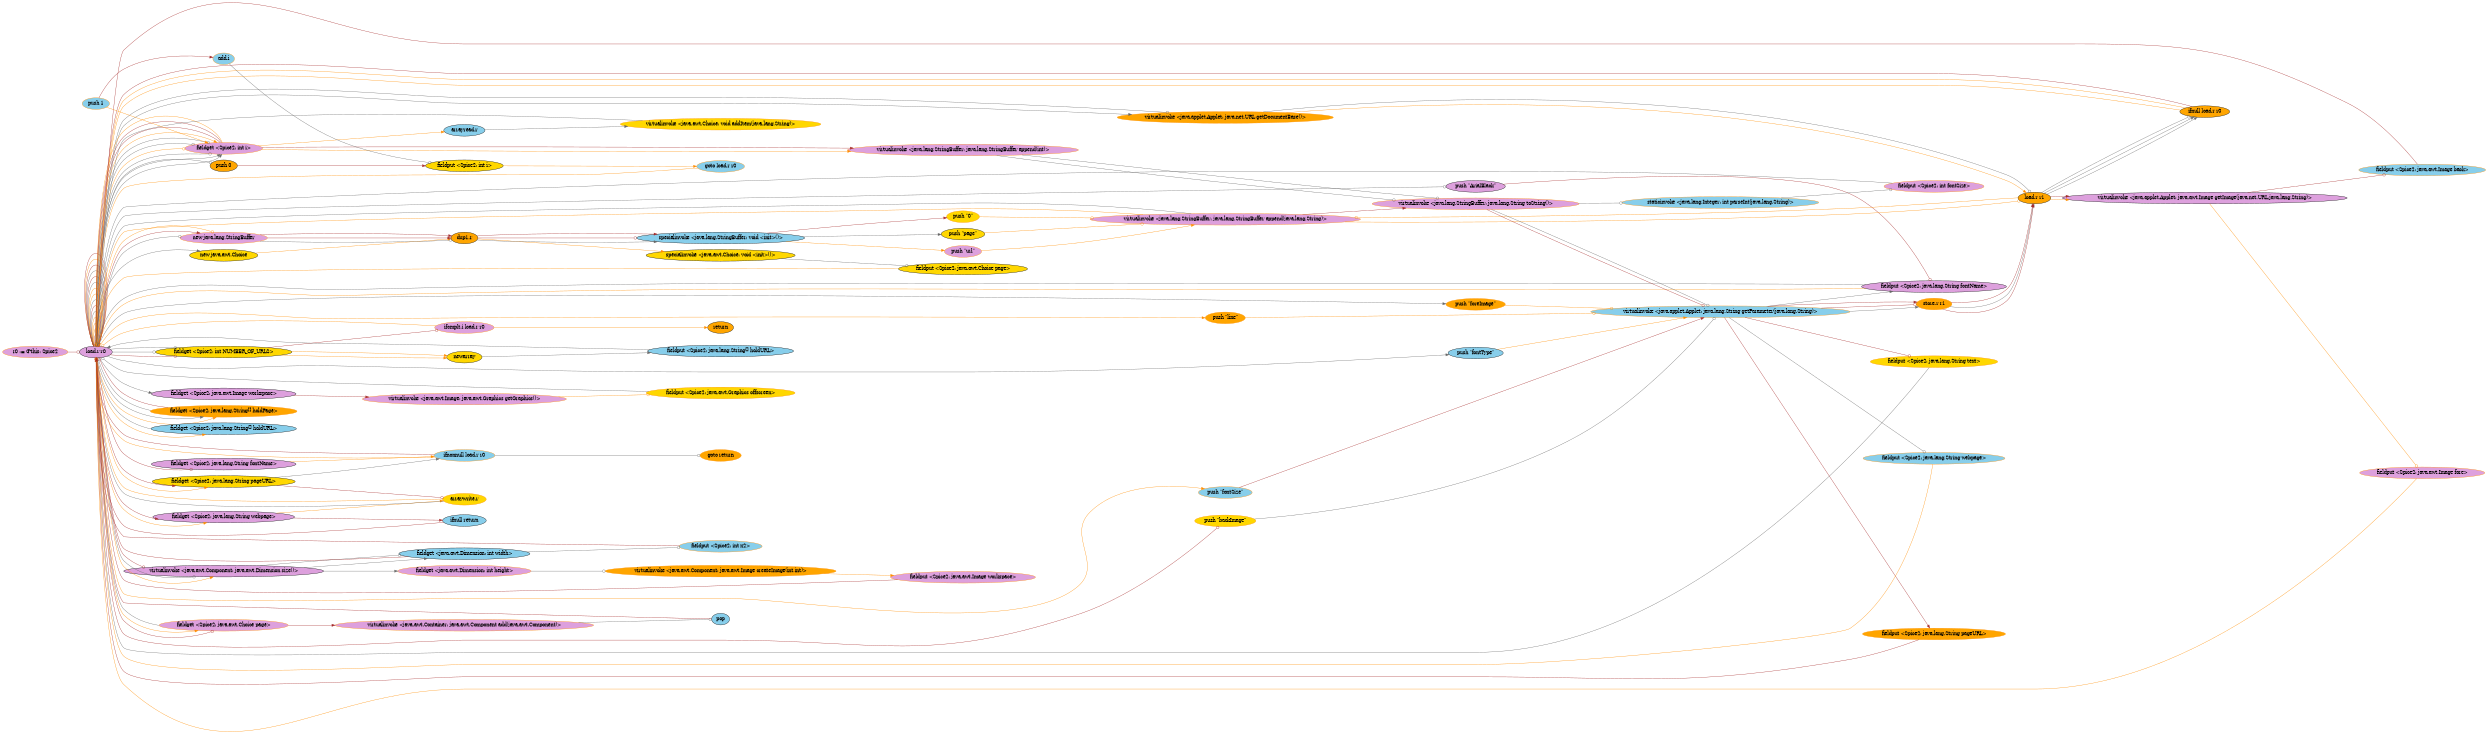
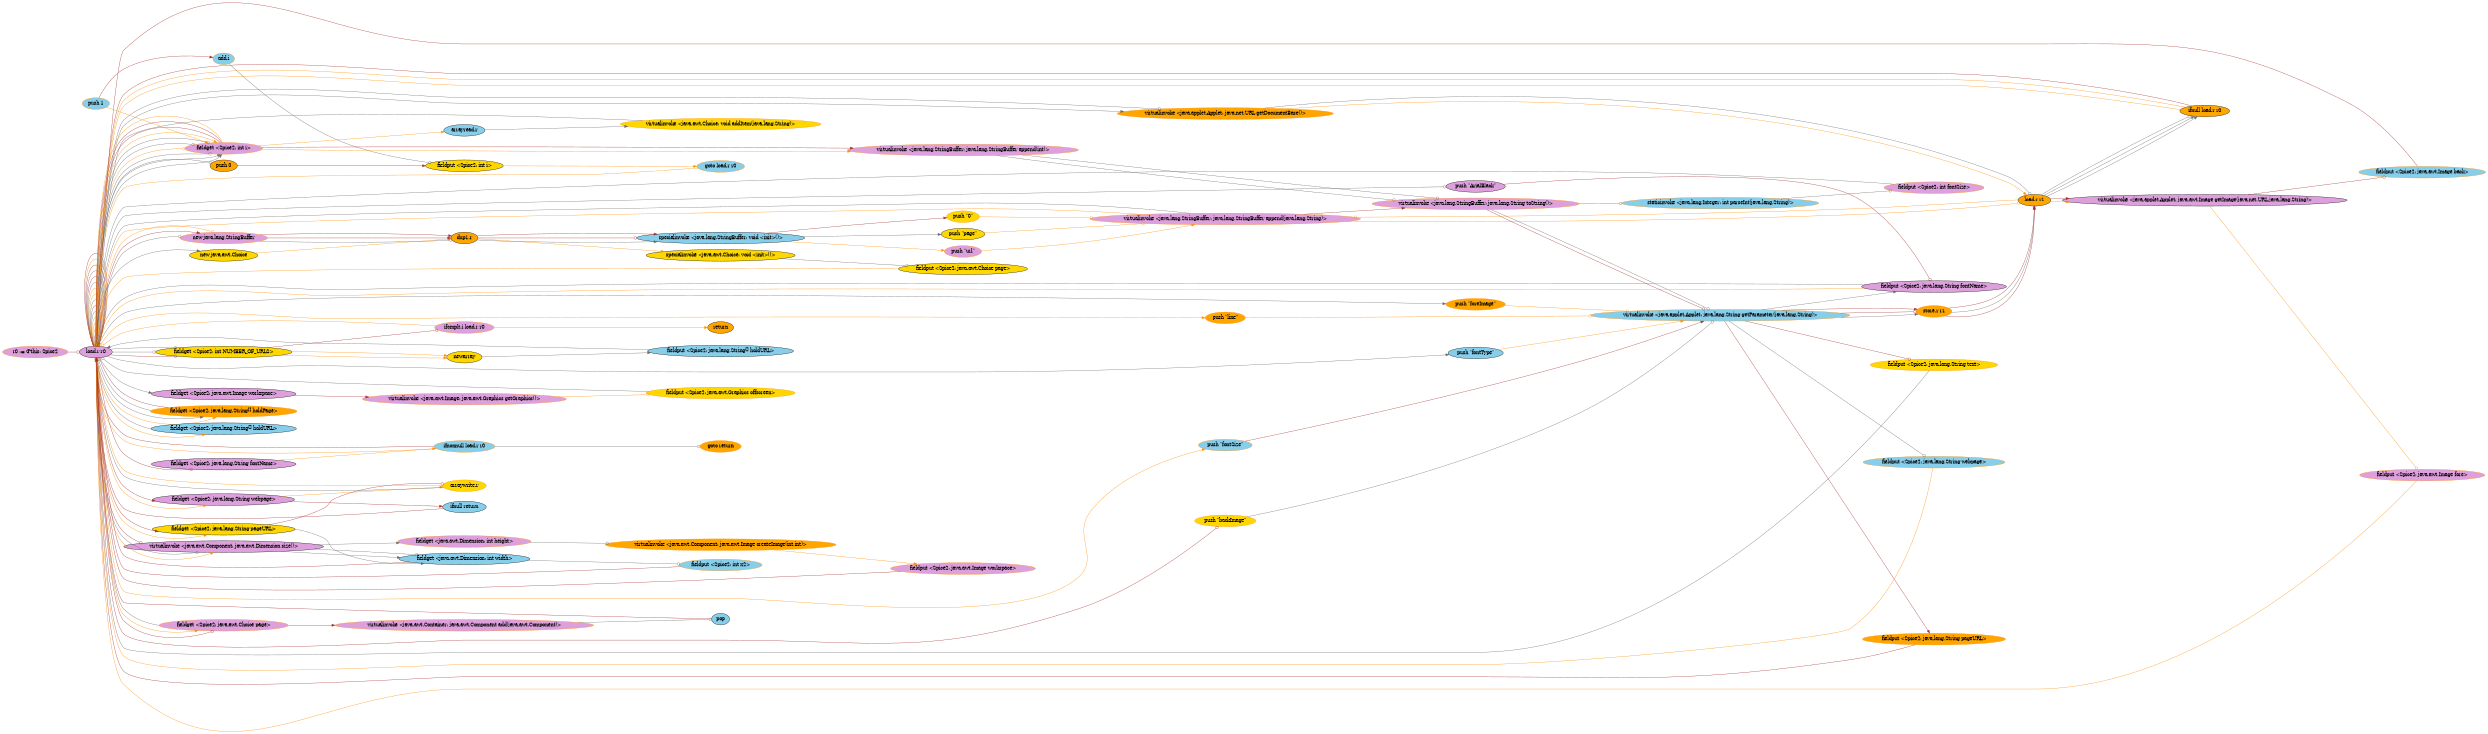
(356, 469) -> (357, 558)
